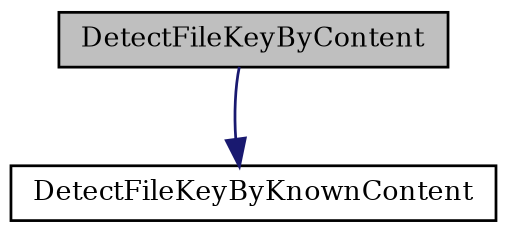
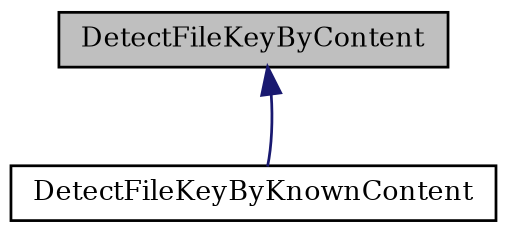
(235, 103) -> (272, 130)
